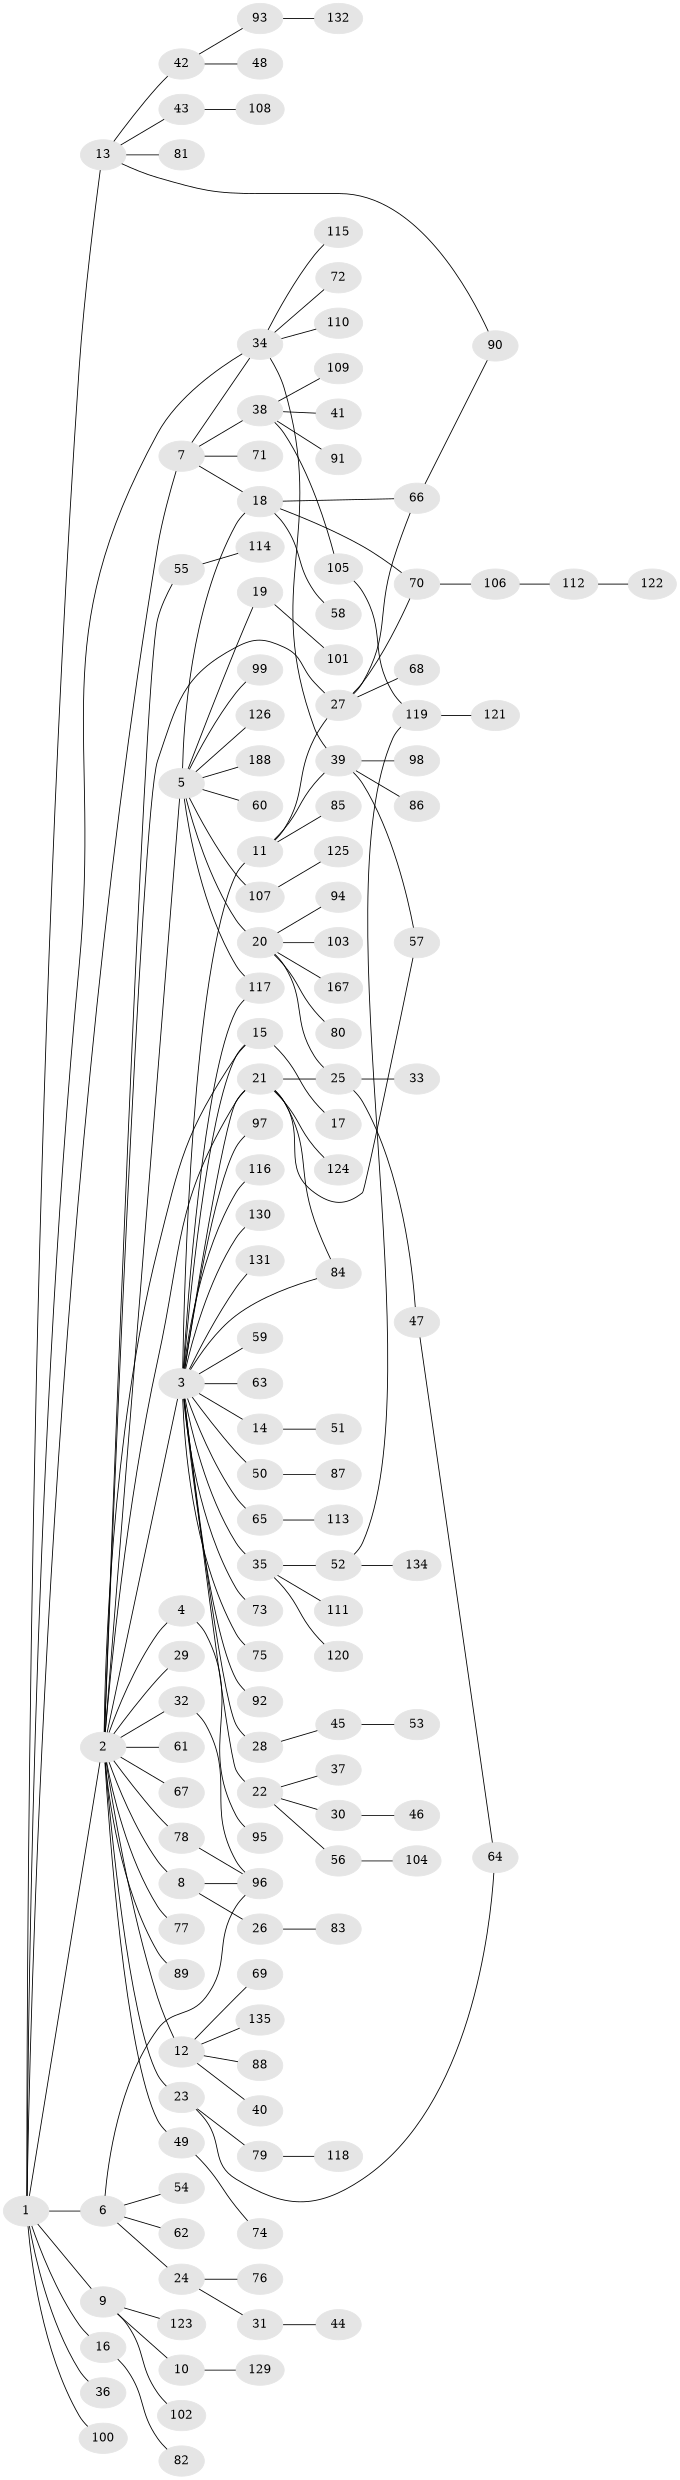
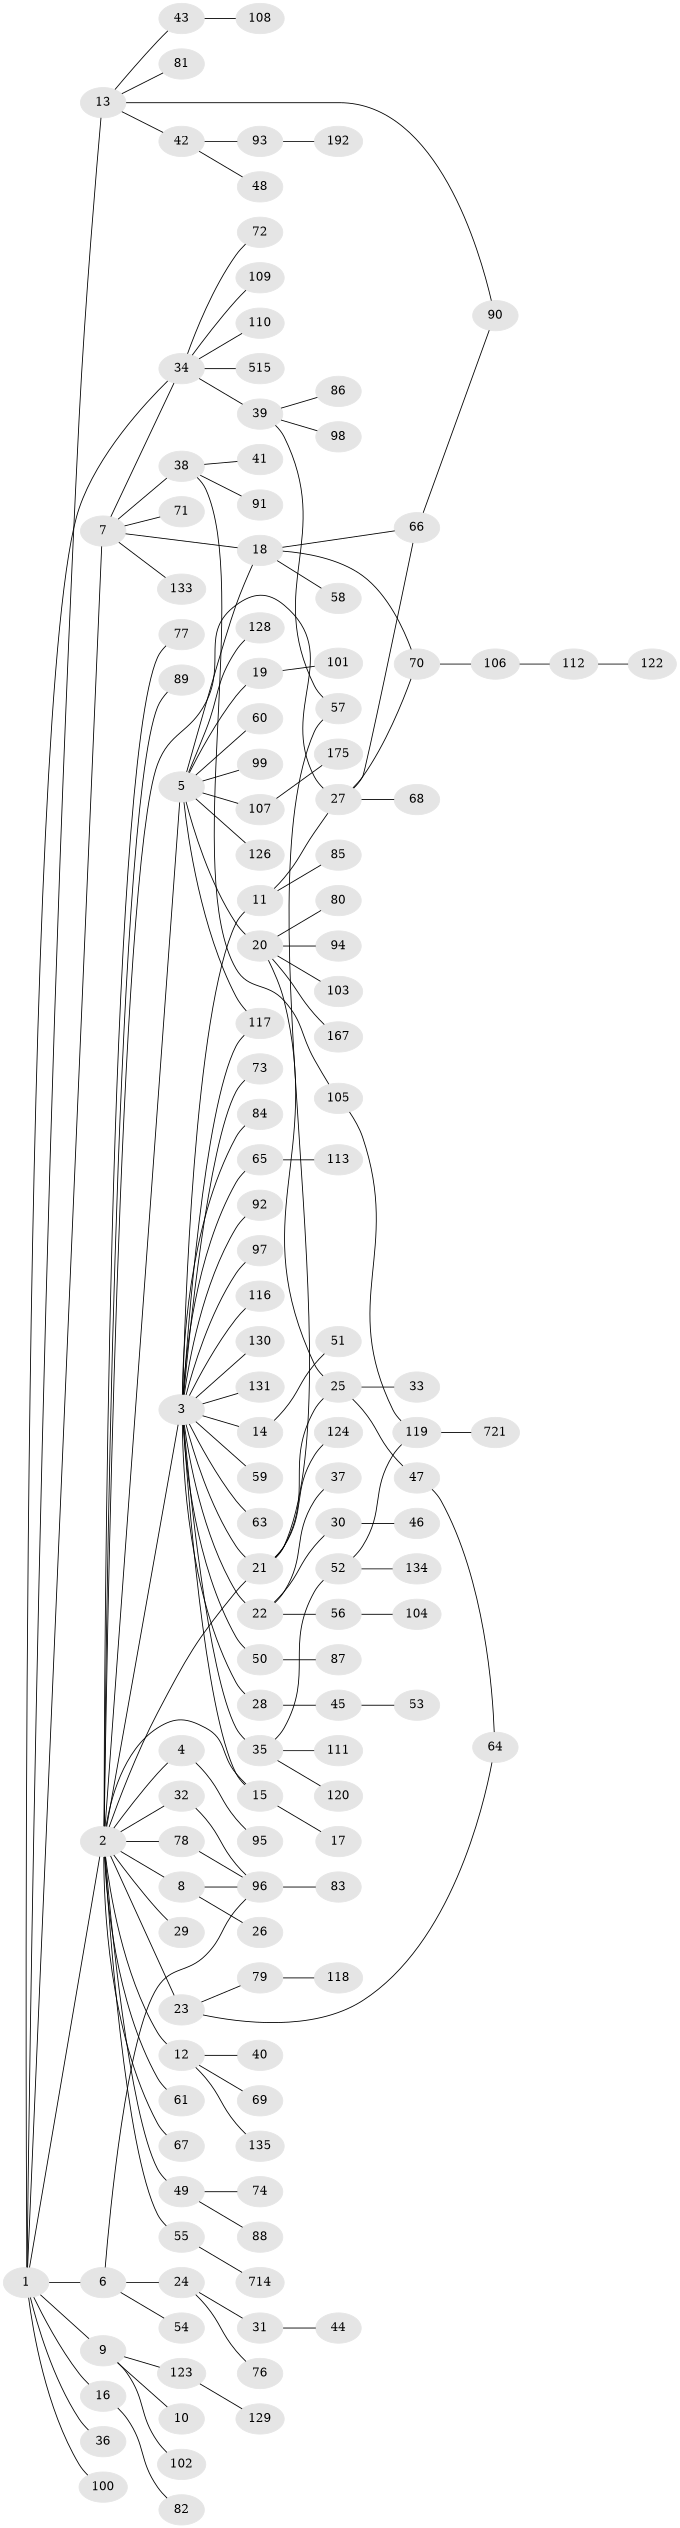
(339, 19) -> (339, 141)
(339, 232) -> (260, 369)
(299, 390) -> (218, 322)
(260, 547) -> (260, 2283)
none -> (182, 589)
(495, 715) -> (495, 1433)
(260, 761) -> (260, 628)
(302, 801) -> none
(339, 852) -> (339, 754)
(304, 1169) -> none
(260, 1656) -> none
(299, 1929) -> (299, 1887)
(221, 2059) -> (221, 2214)
(182, 2234) -> none
(220, 2370) -> (221, 2396)
